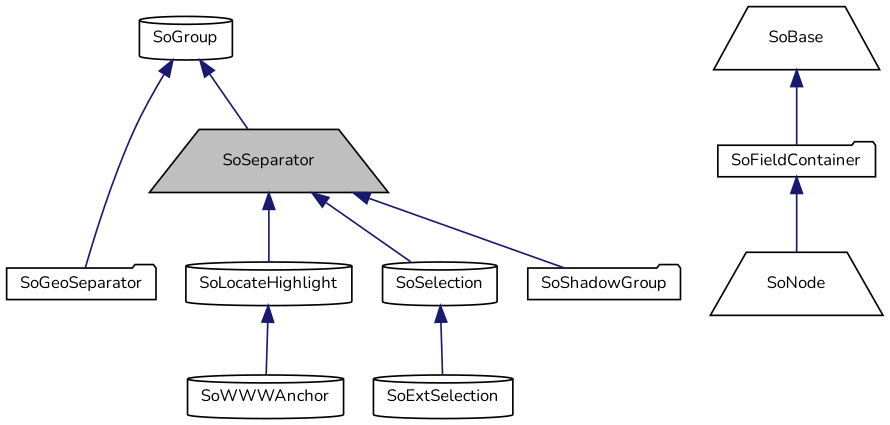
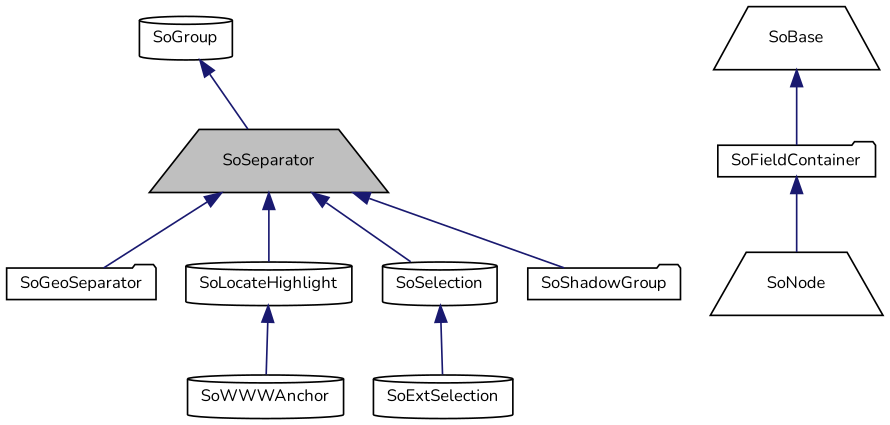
(118, 168) -> (155, 235)
